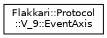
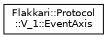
(54, 19) -> (54, 19)
